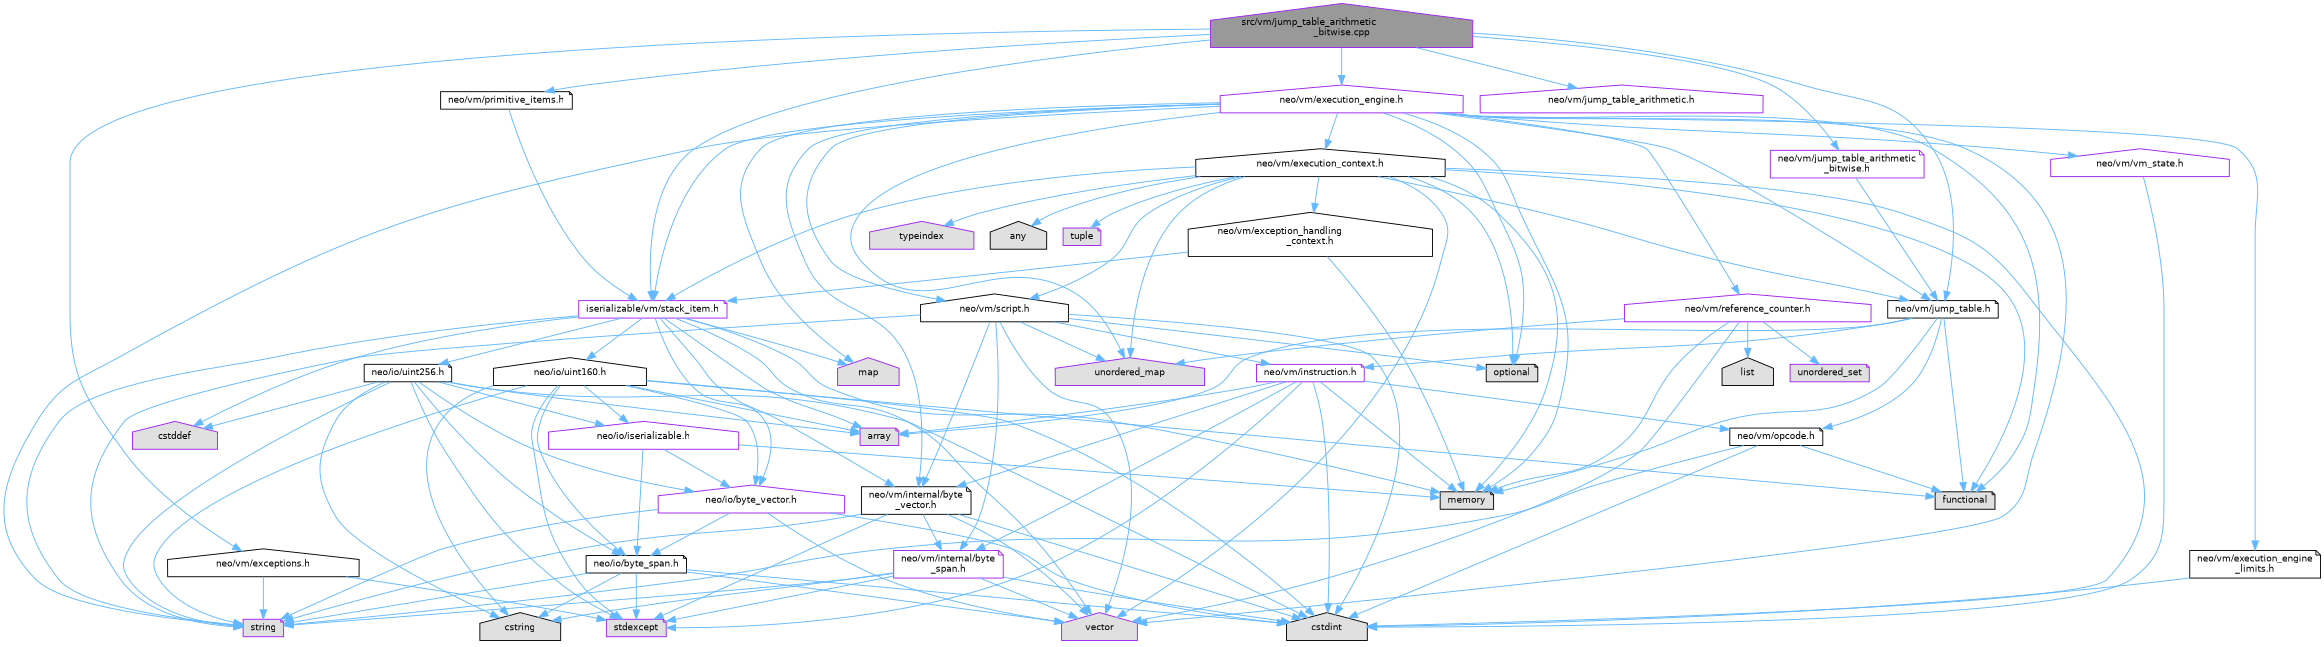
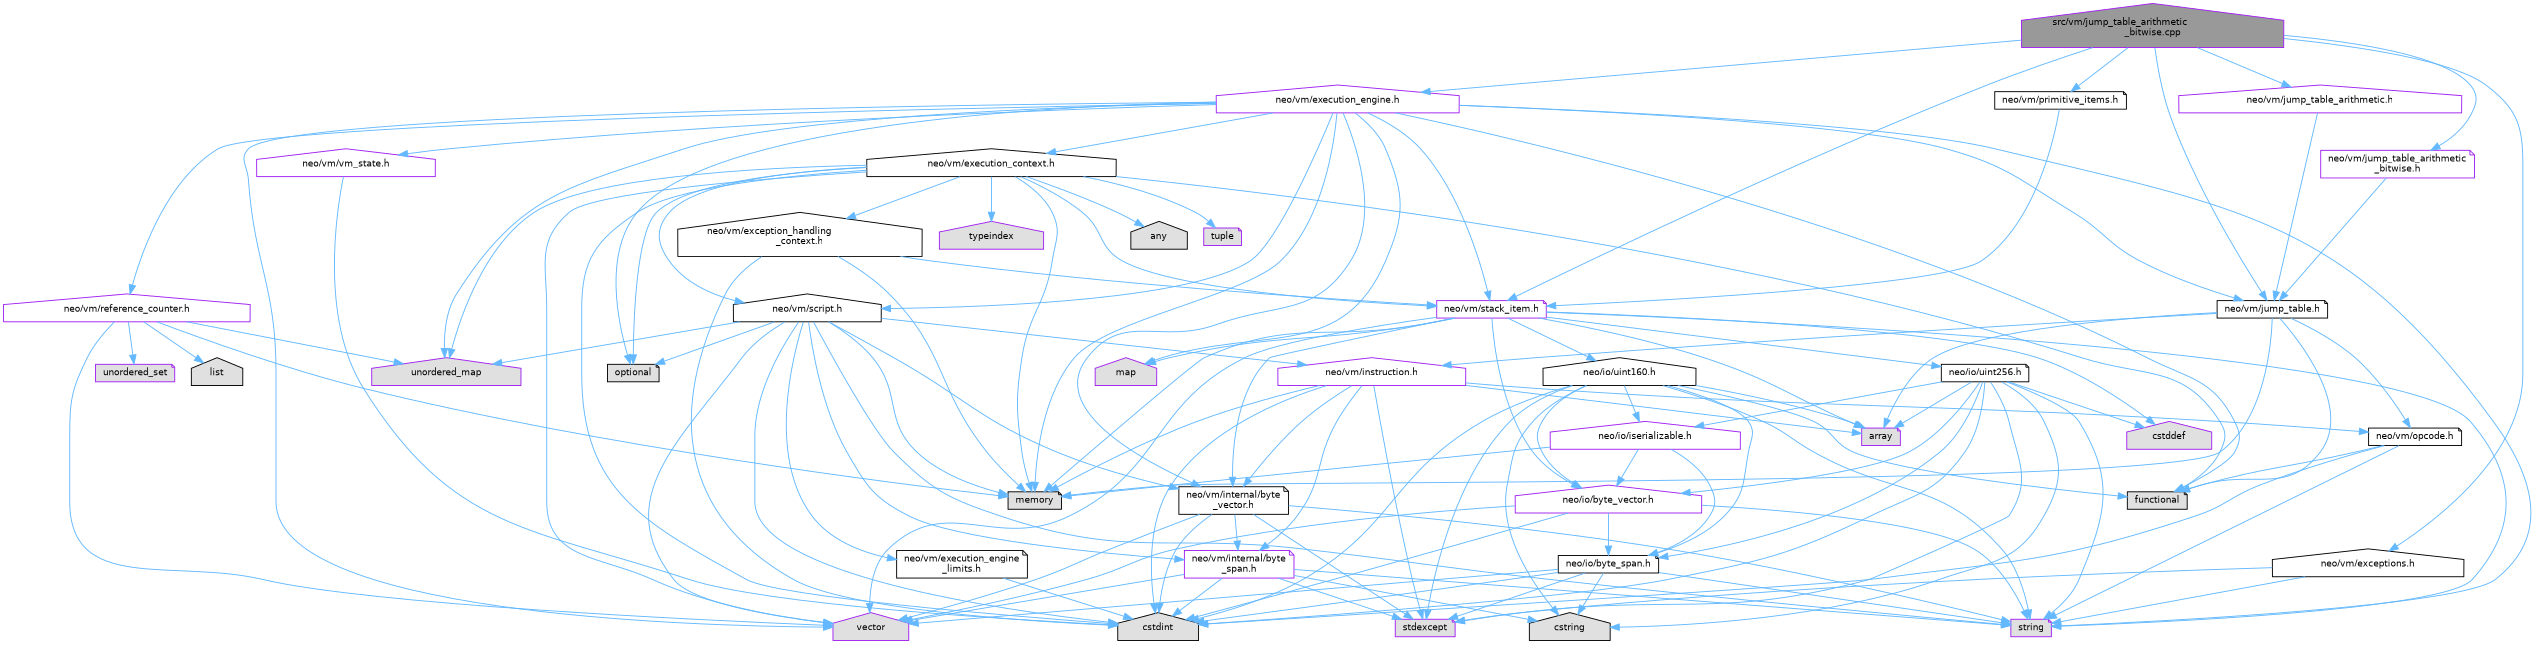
(2038, 129) -> (789, 457)
(1638, 239) -> (2297, 202)
(653, 309) -> (1491, 309)
(1310, 373) -> (1372, 373)
none -> (898, 423)
none -> (767, 562)
